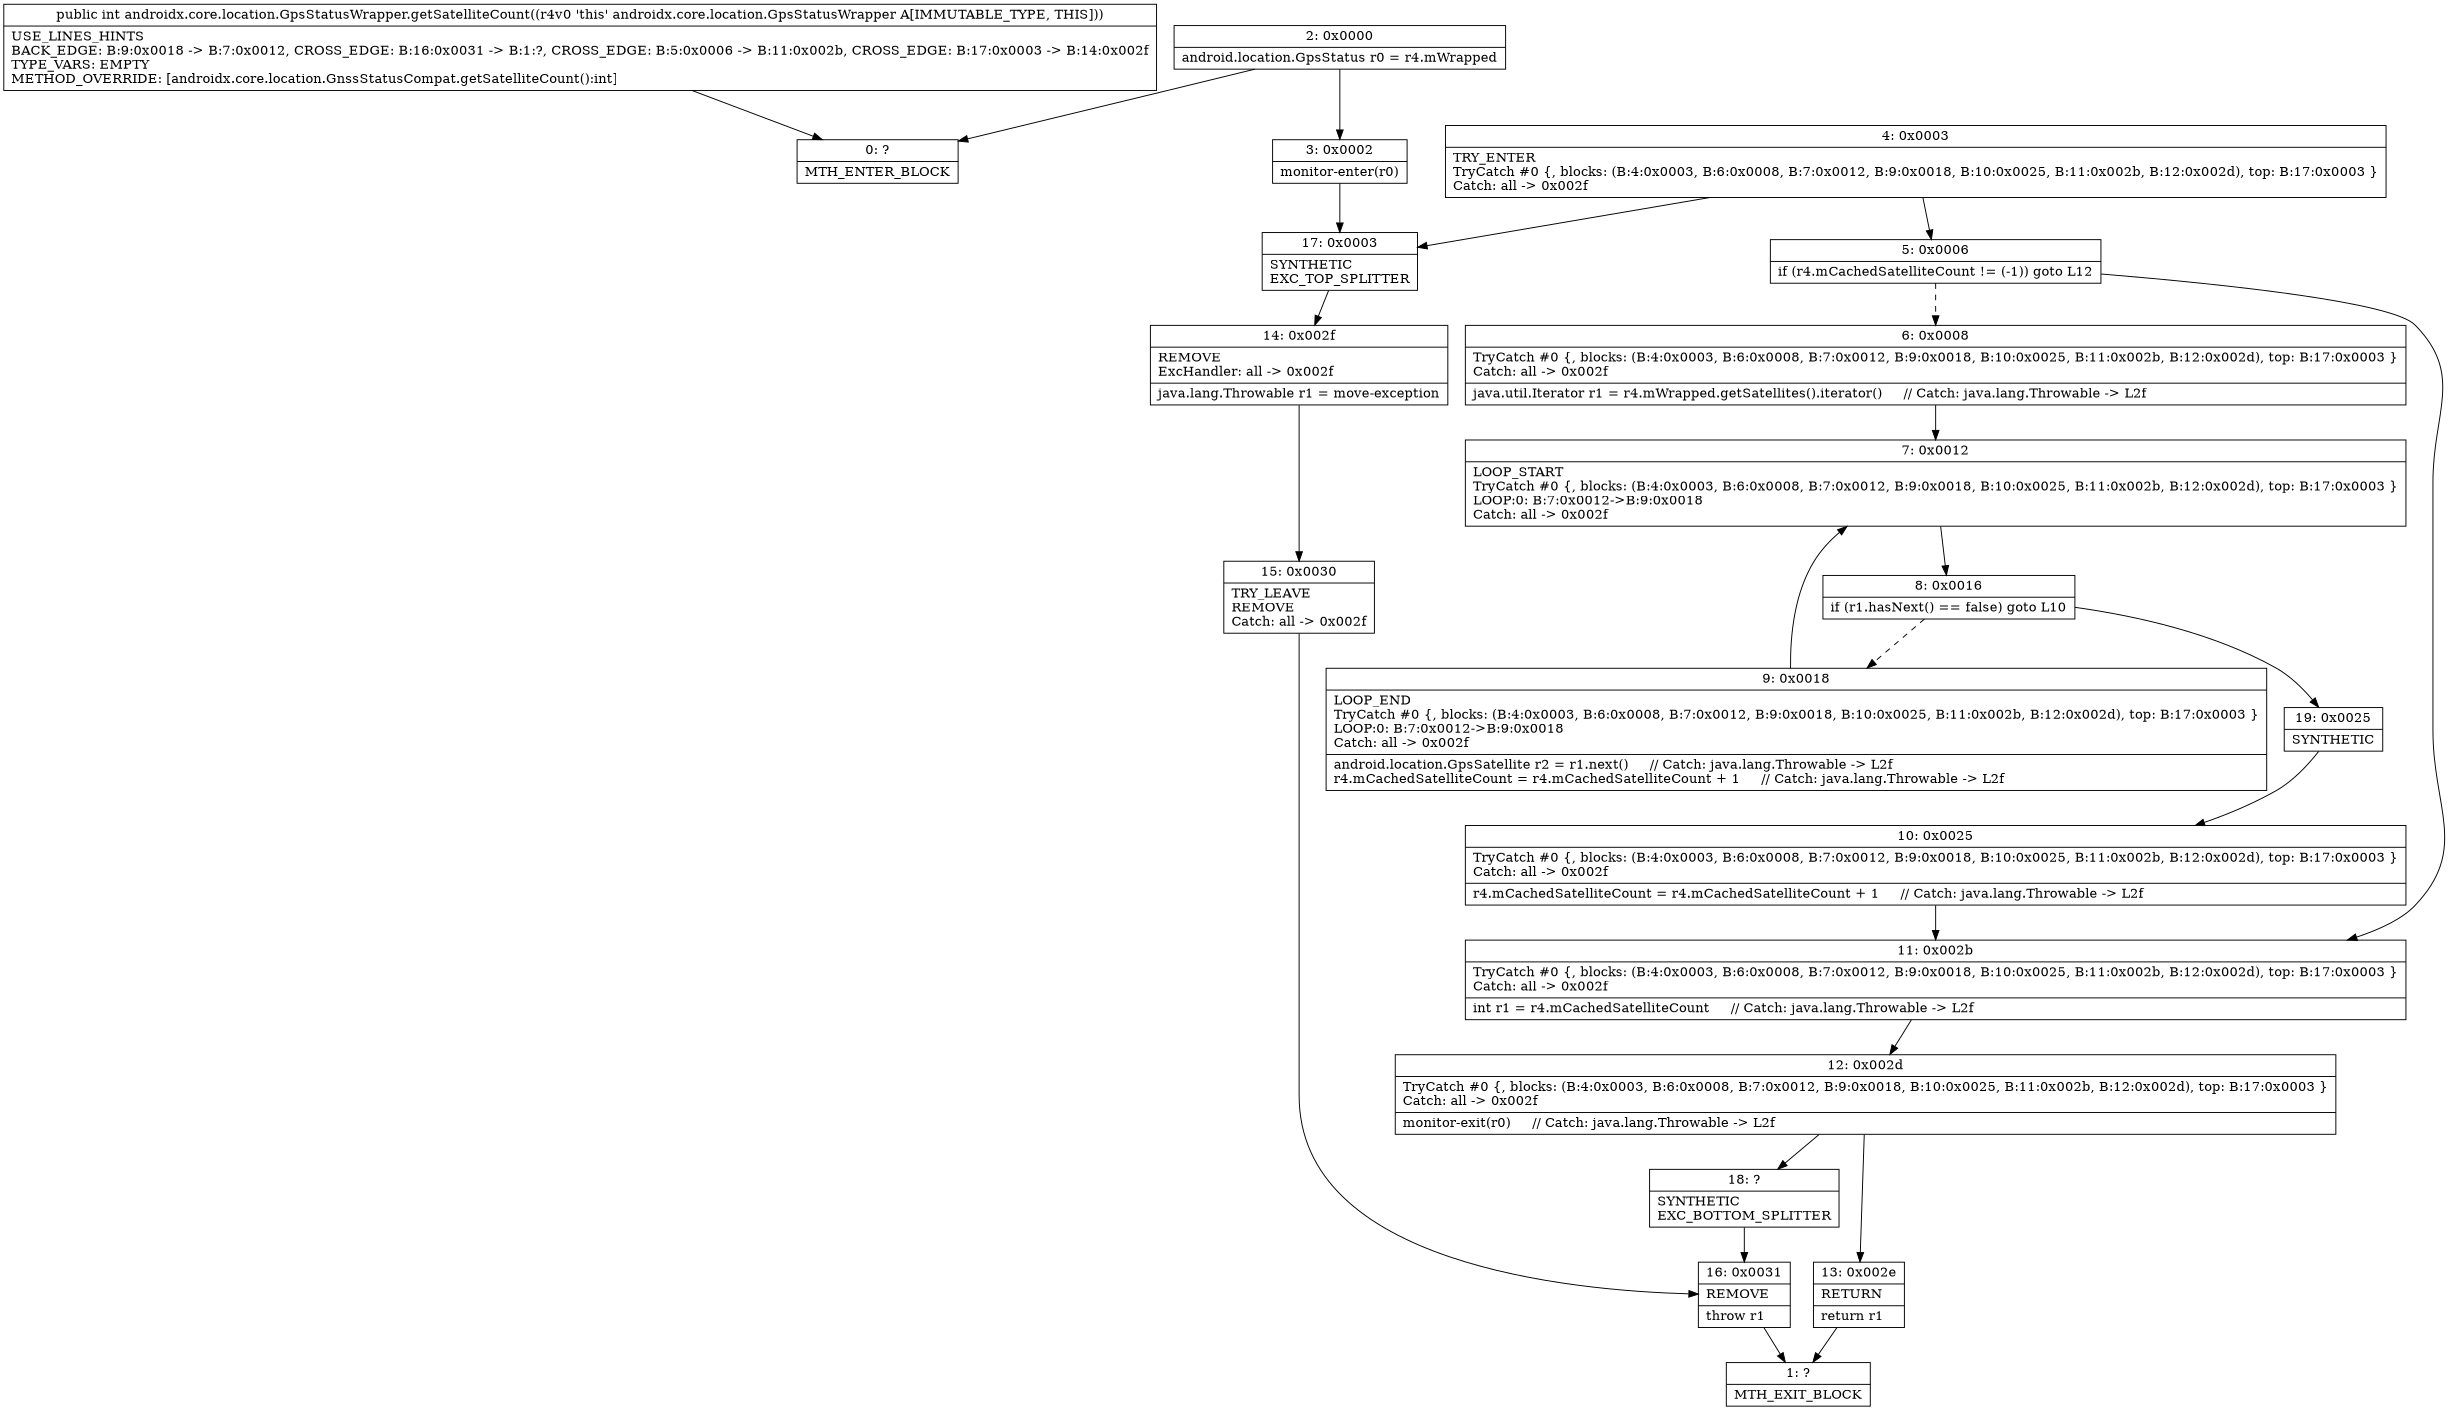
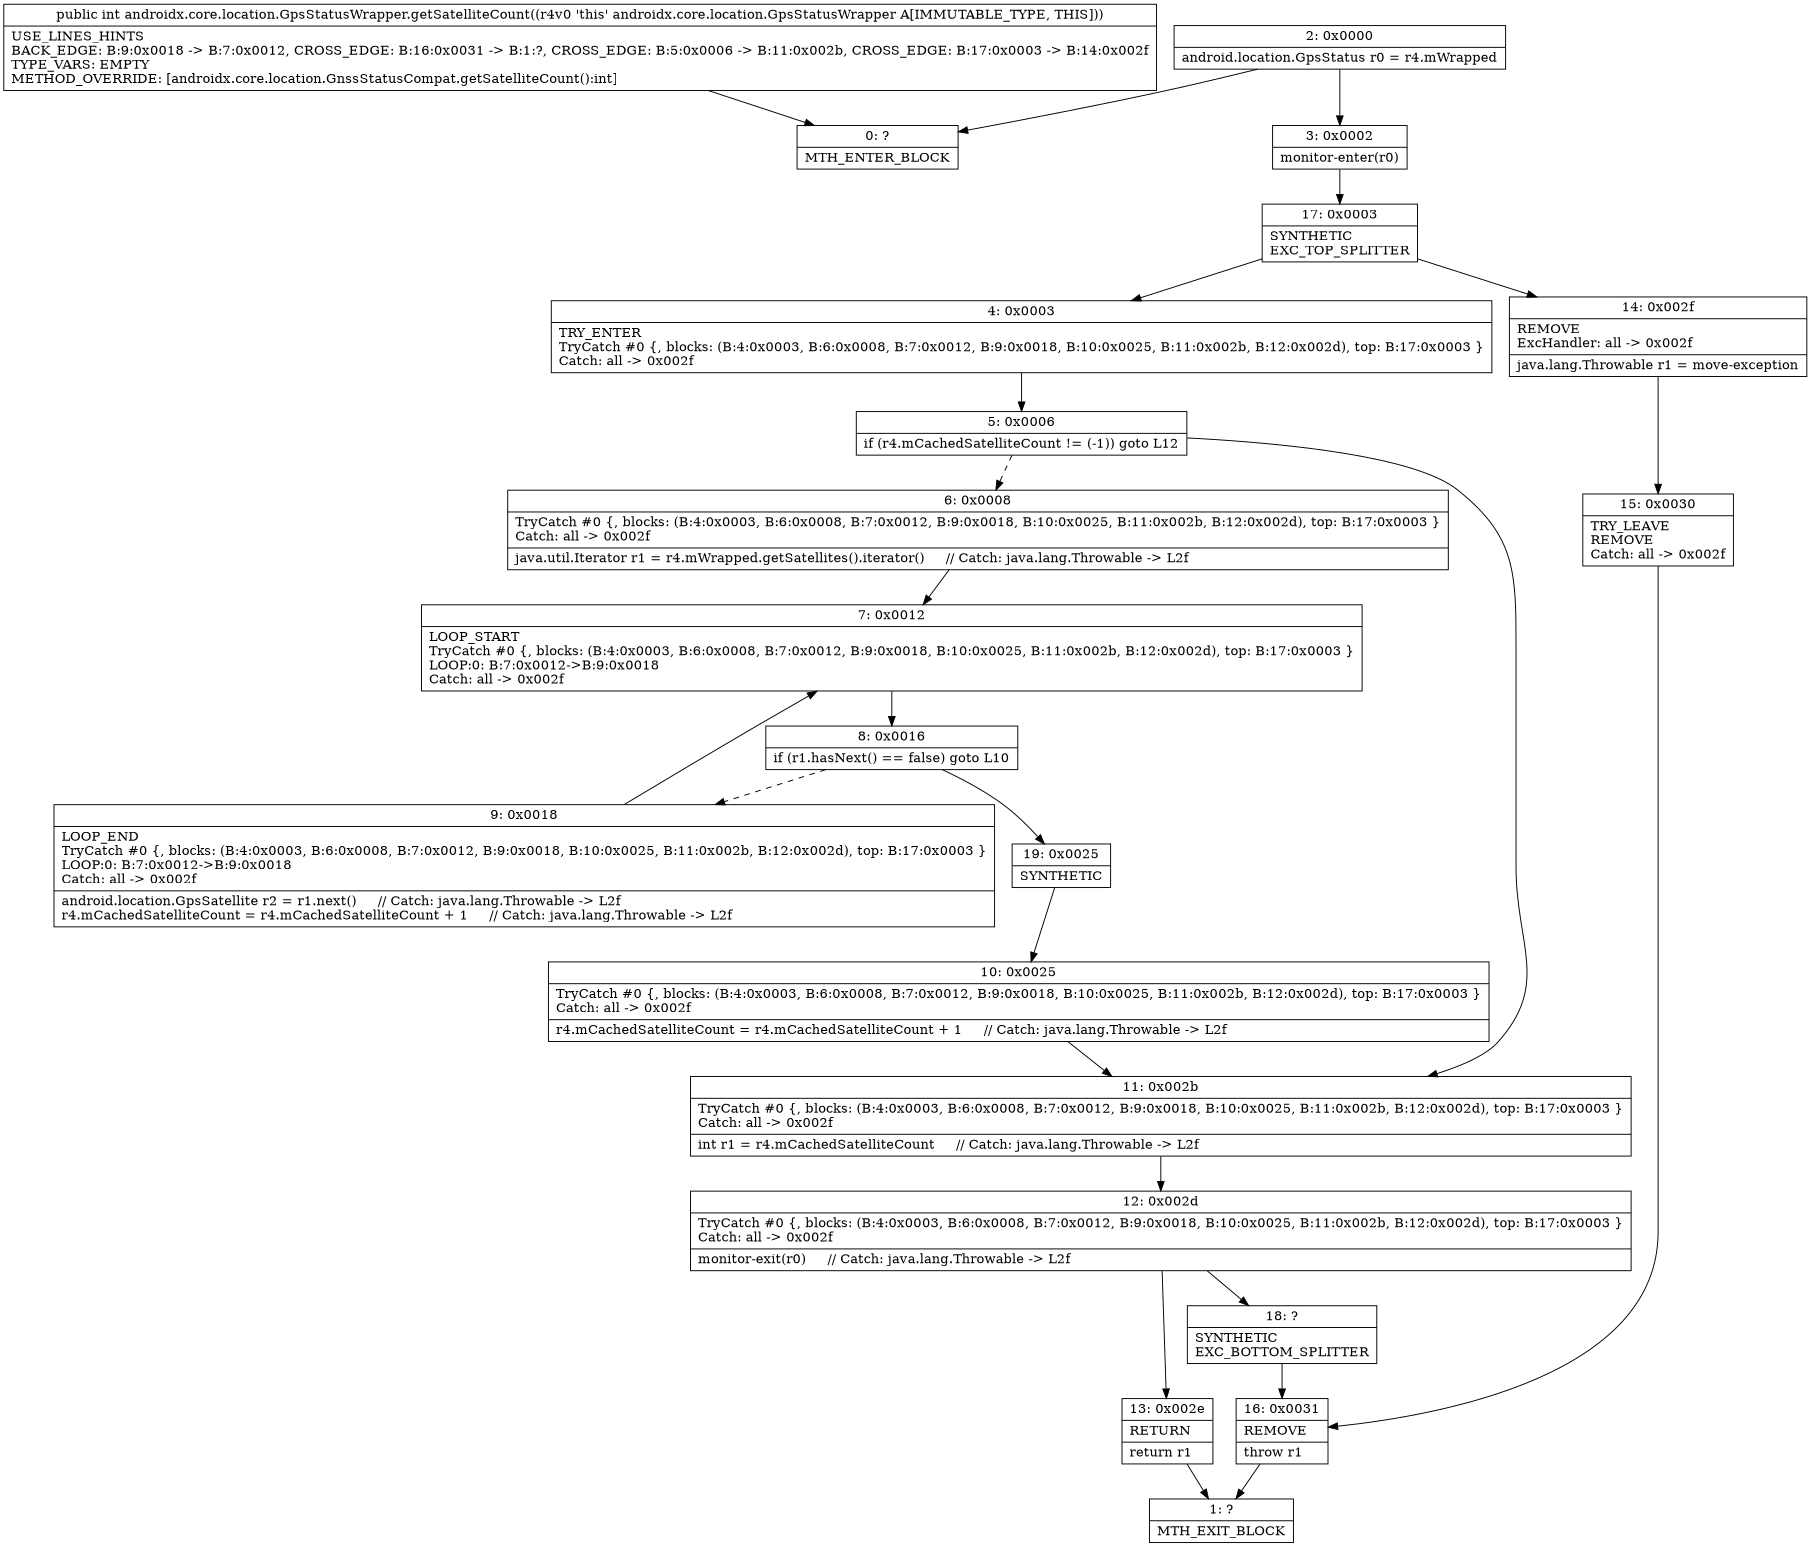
(1568, 222) -> (1201, 278)
